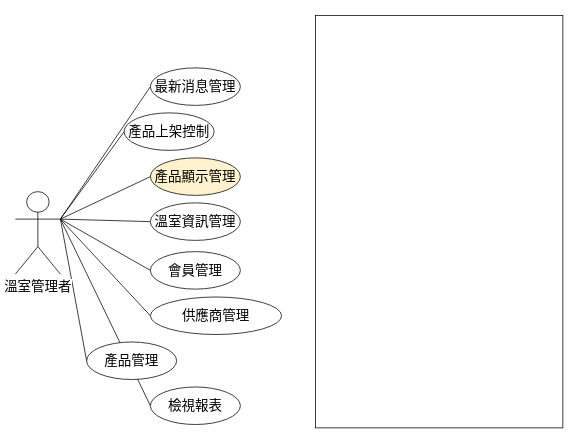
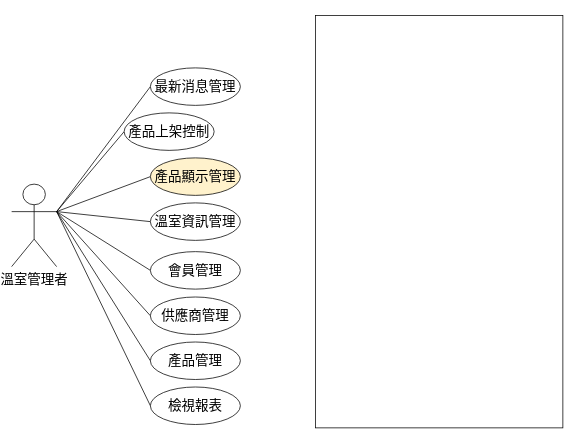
(38, 233) -> (34, 225)
(216, 316) -> (195, 316)
(132, 361) -> (195, 361)
